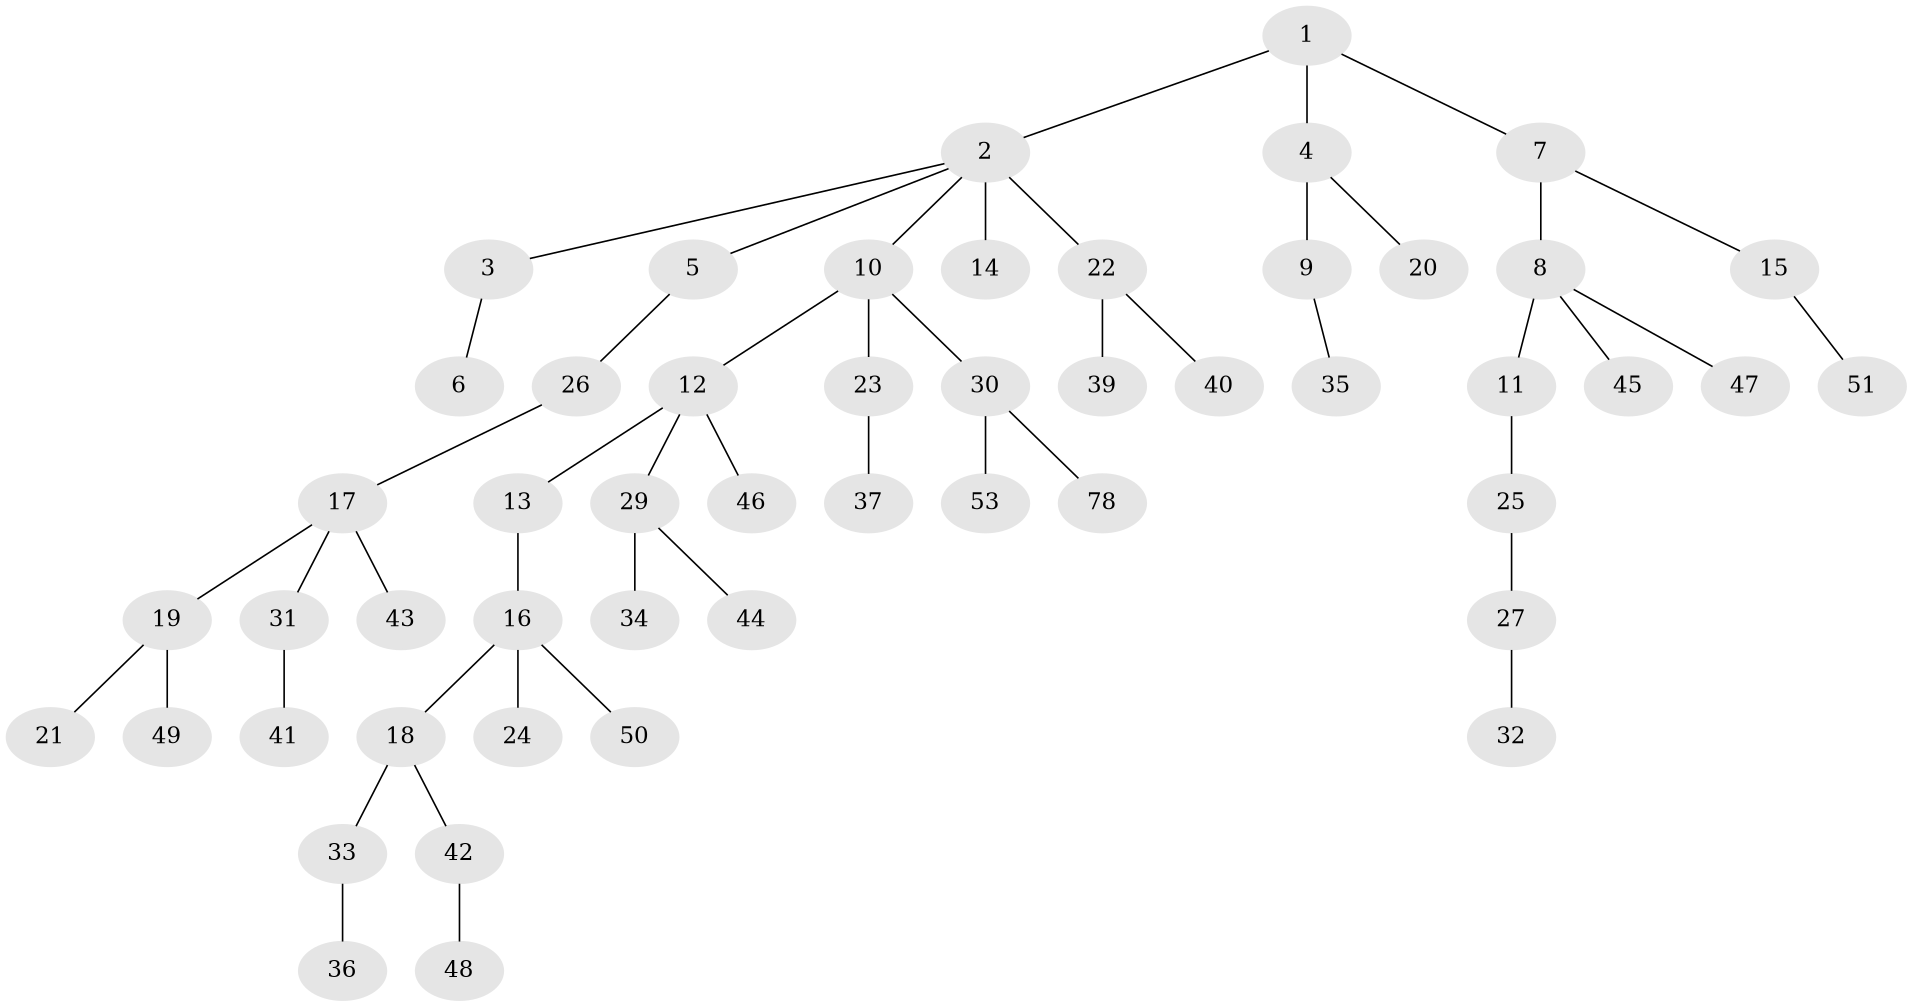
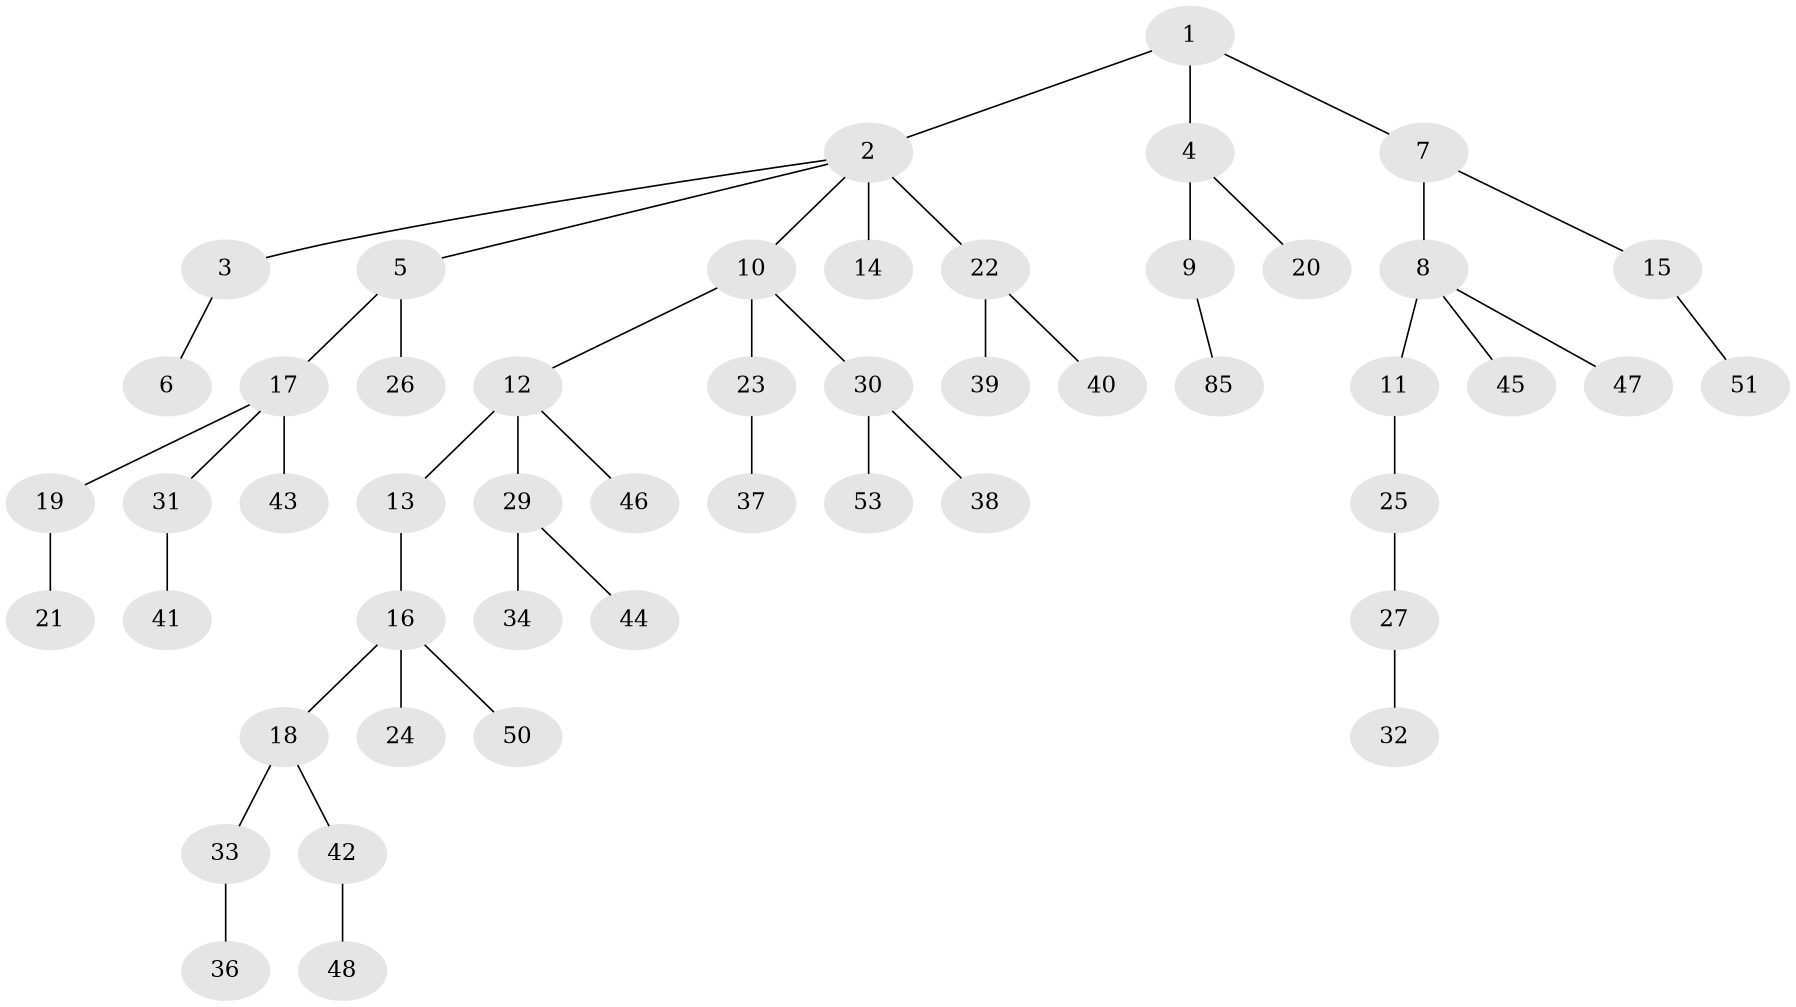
(1336, 386) -> (1219, 386)
(460, 445) -> (343, 328)
(1102, 503) -> (986, 503)
(167, 737) -> none
